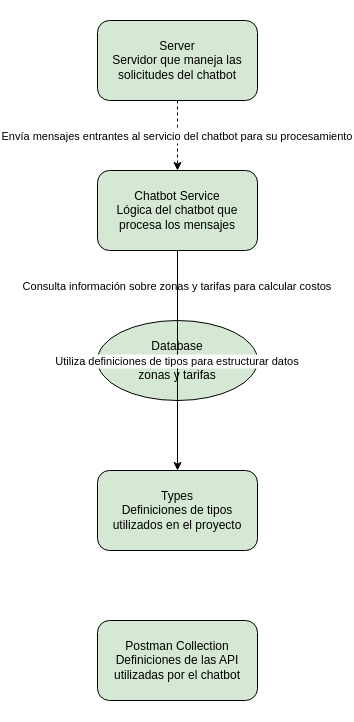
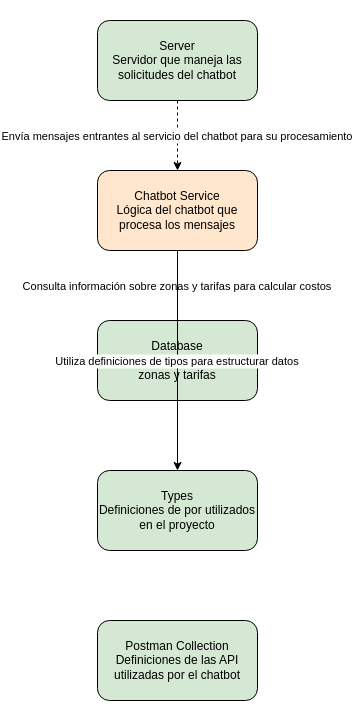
(178, 211) -> (178, 211)
(178, 361) -> (178, 361)
(178, 511) -> (178, 511)
